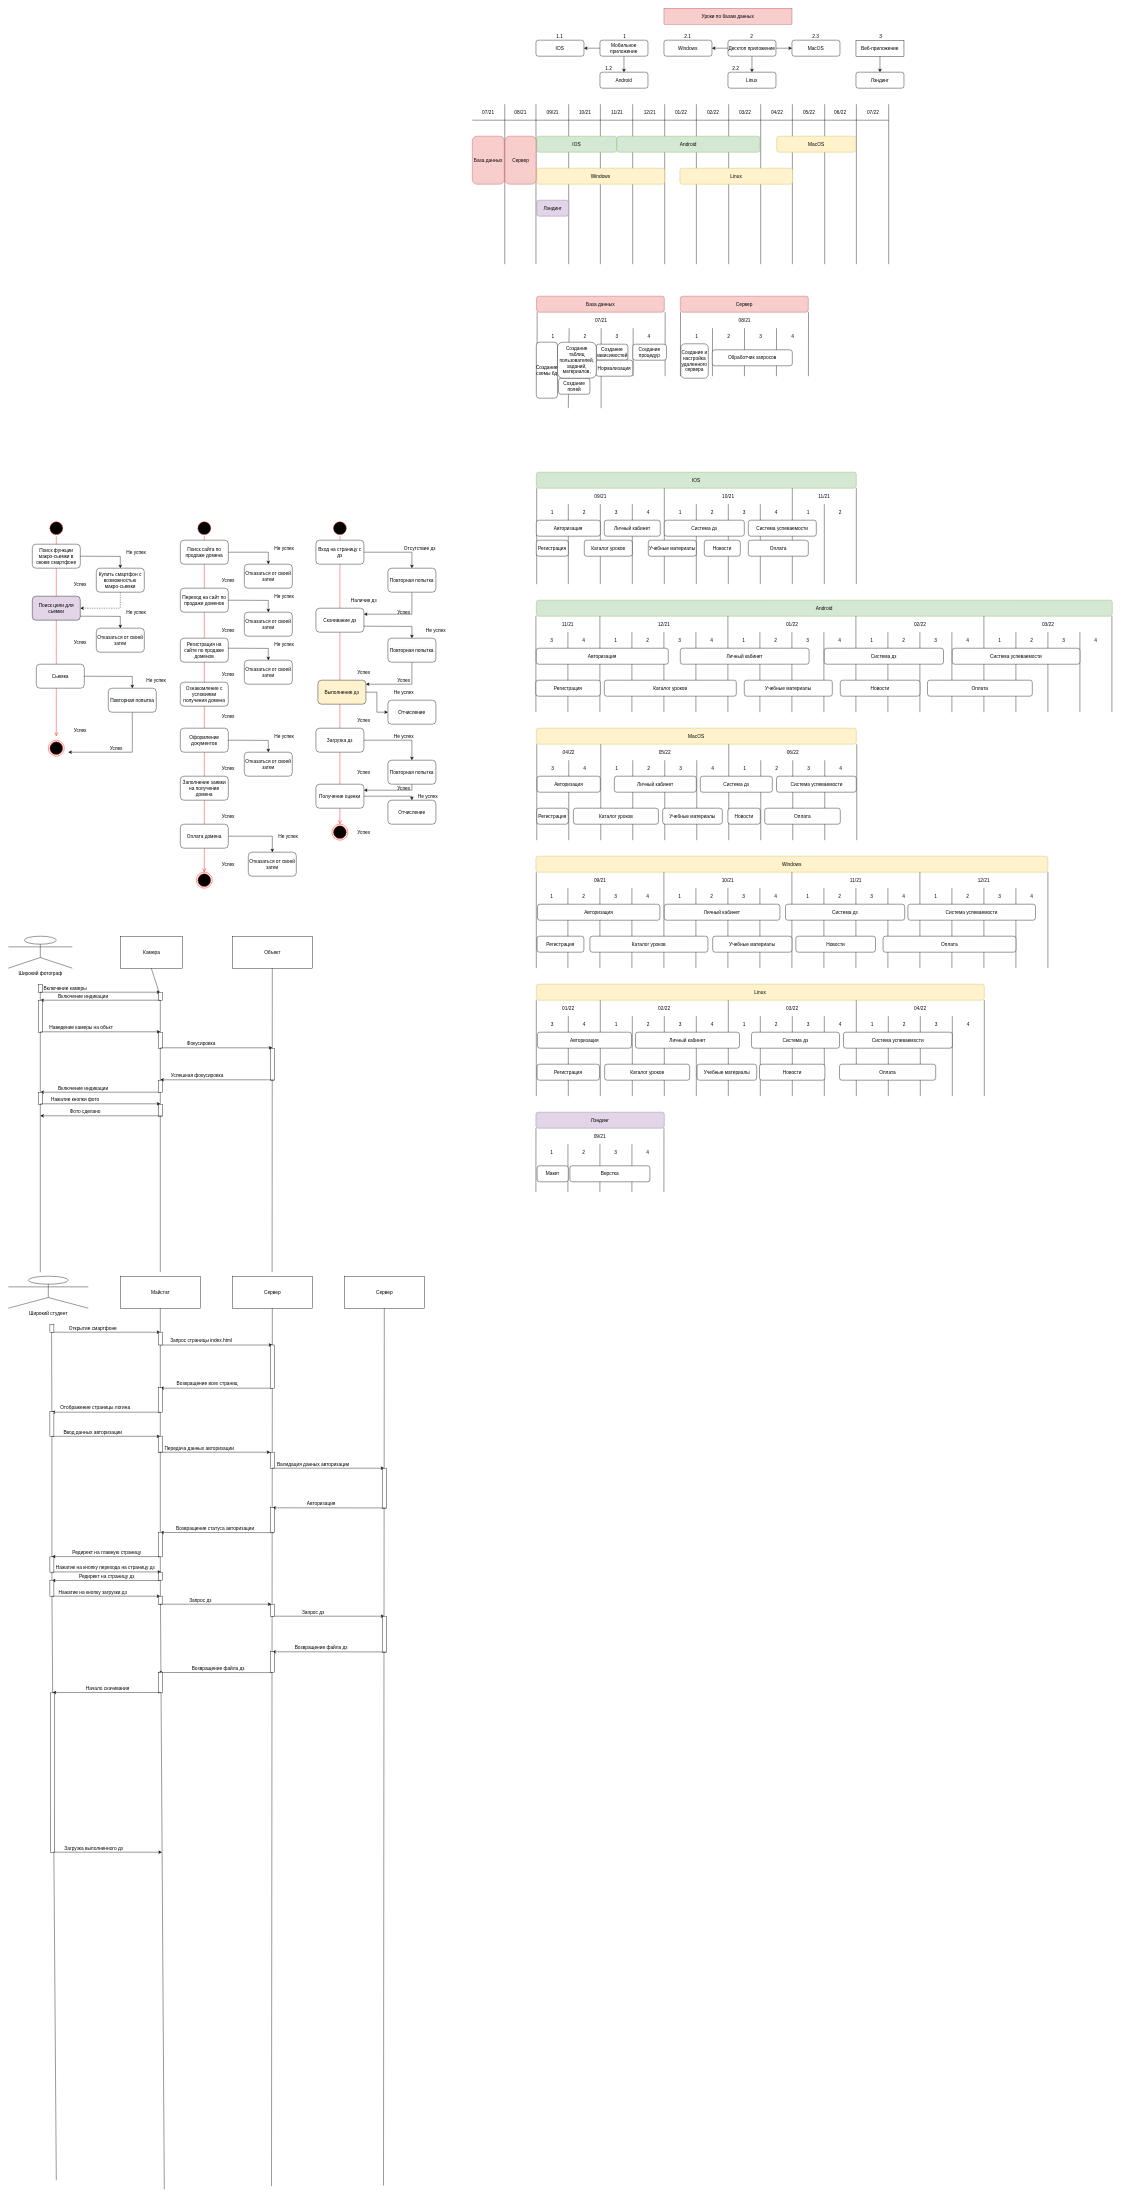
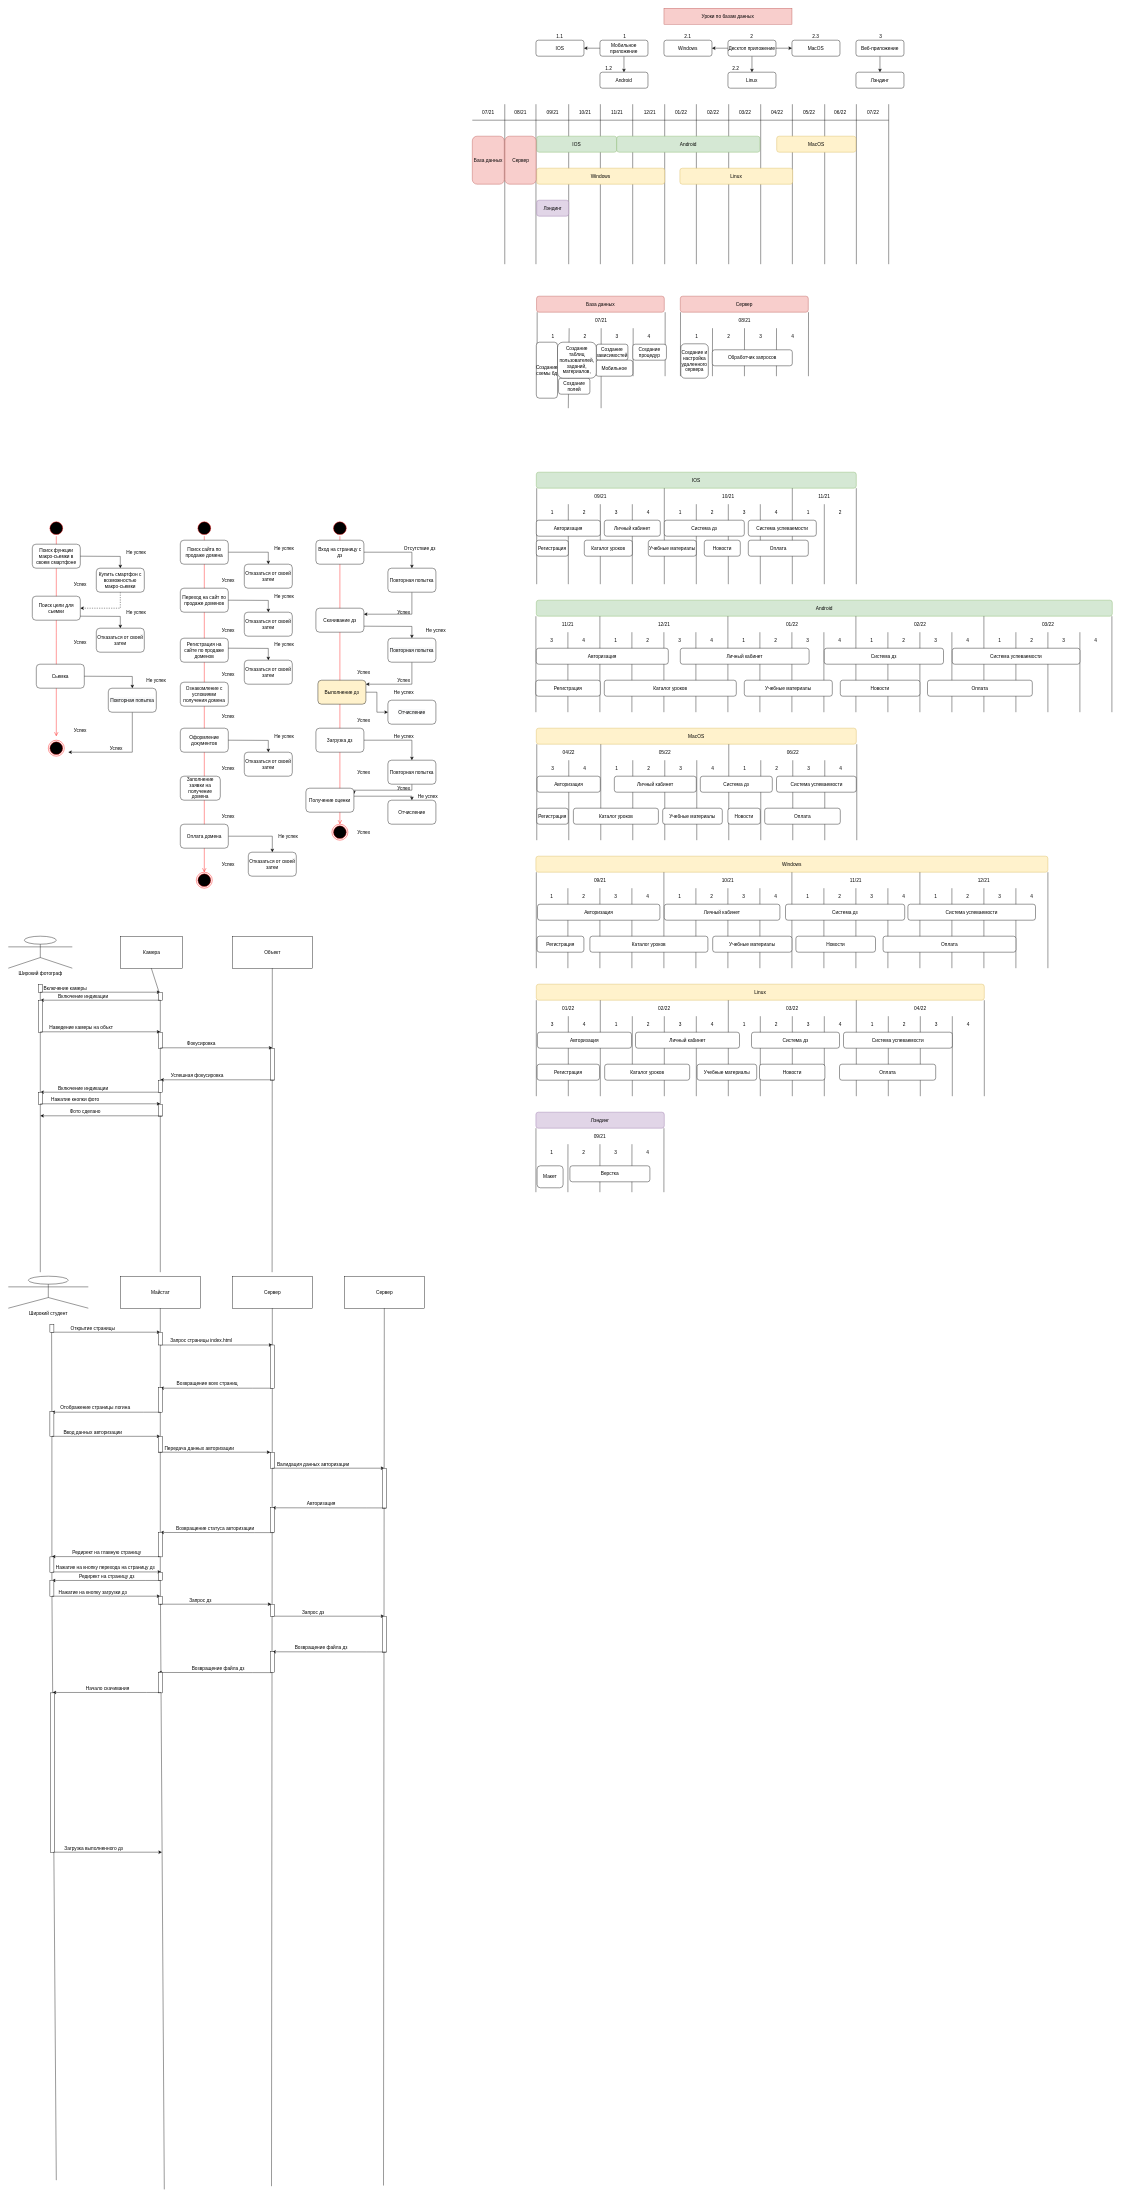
(880, 48) -> (880, 48)
(614, 368) -> (614, 368)
(364, 600) -> none
(56, 608) -> (56, 608)
(204, 788) -> (200, 788)
(340, 796) -> (330, 800)
(553, 1174) -> (550, 1177)
(93, 1328) -> (93, 1328)
